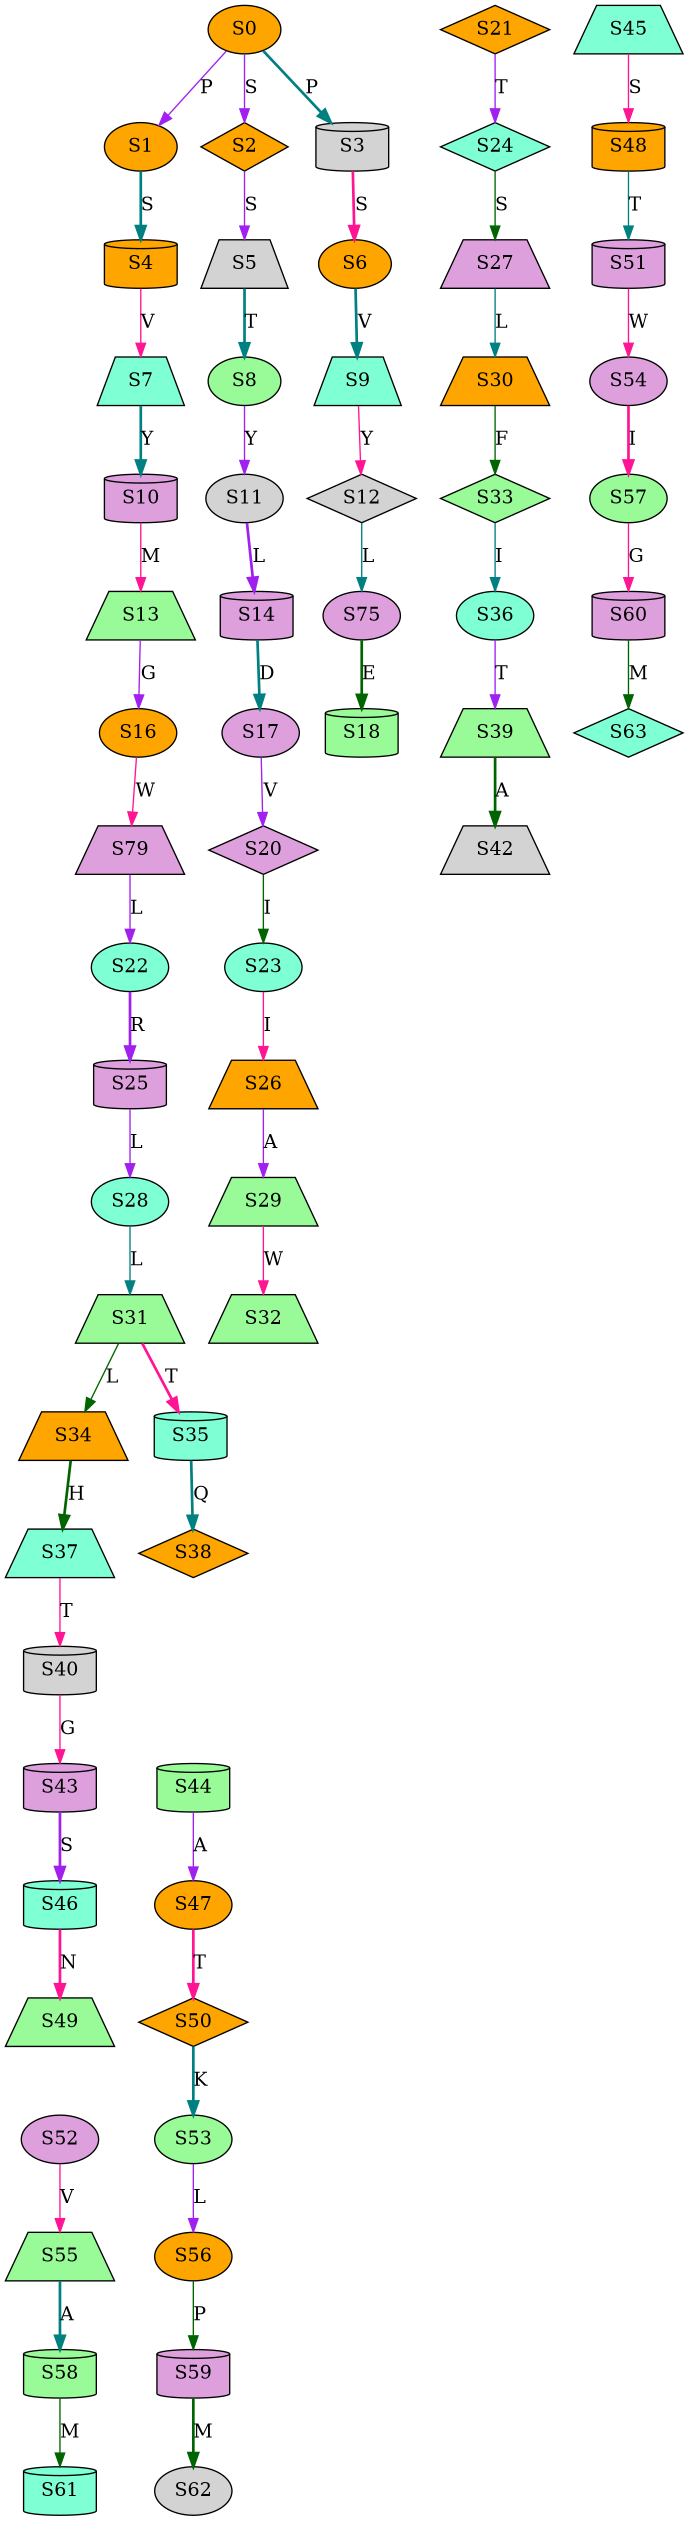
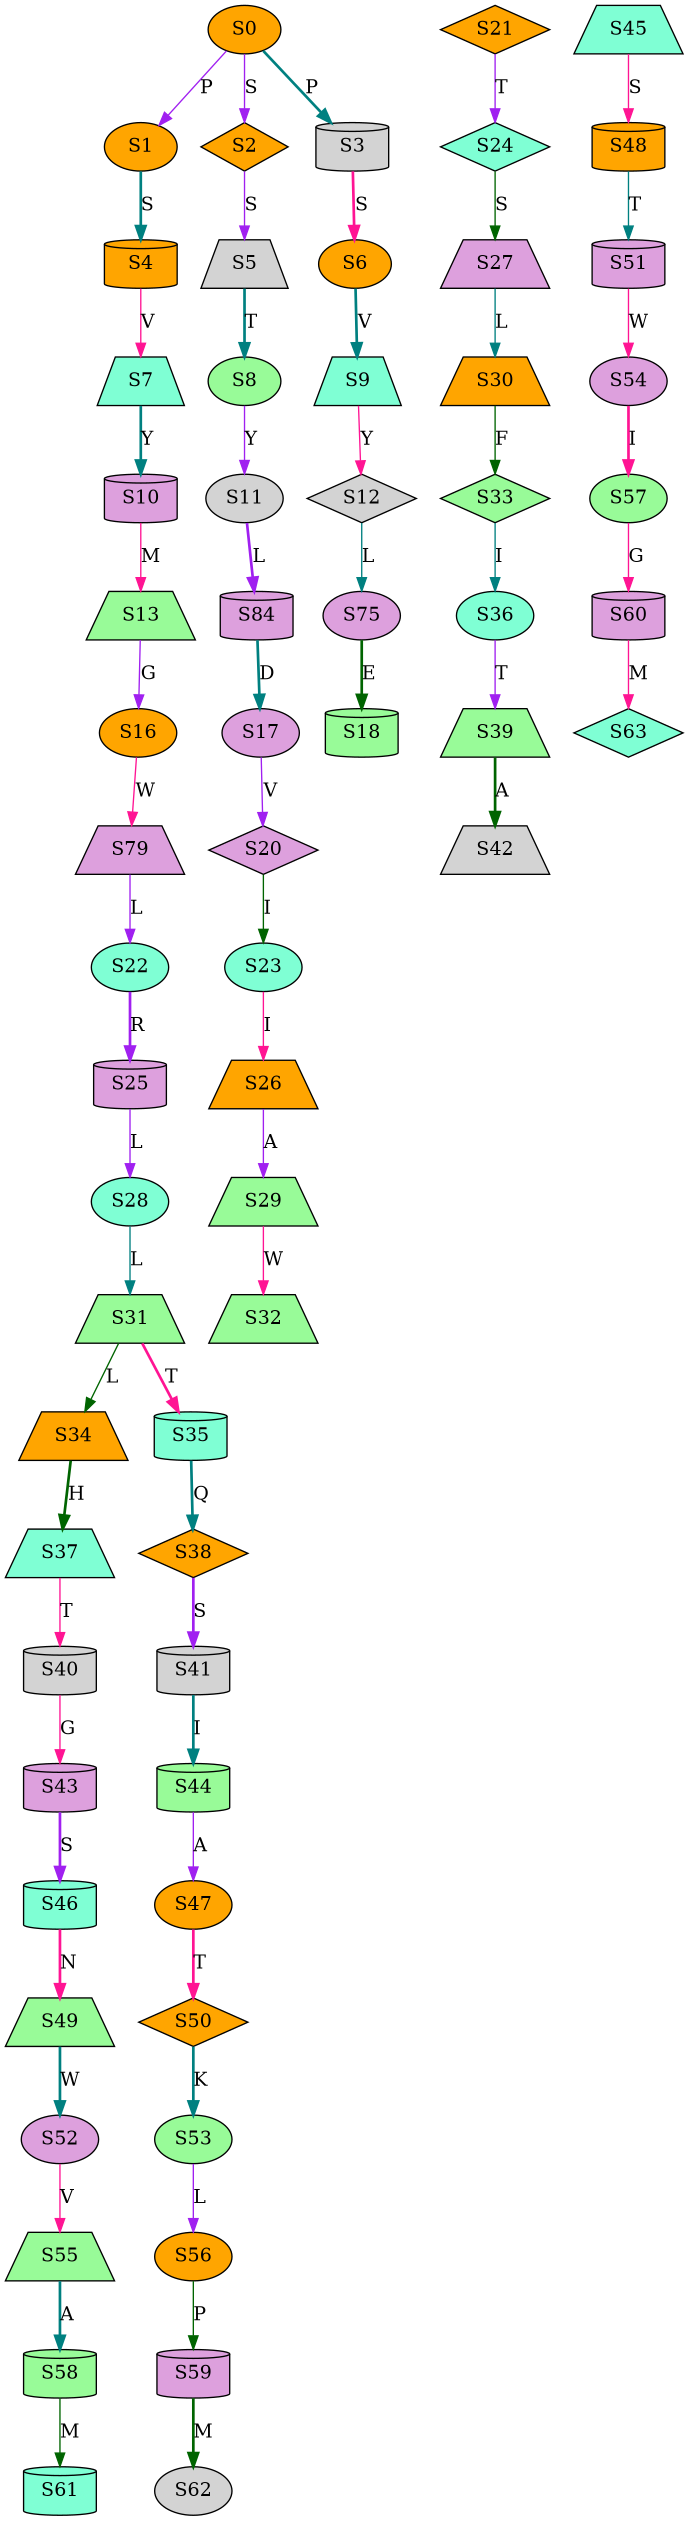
(257, 616) -> (257, 616)
(628, 668) -> (628, 668)
none -> (193, 1671)
none -> (60, 2074)
